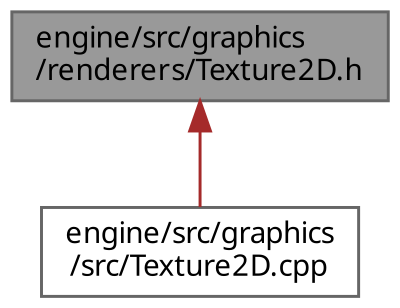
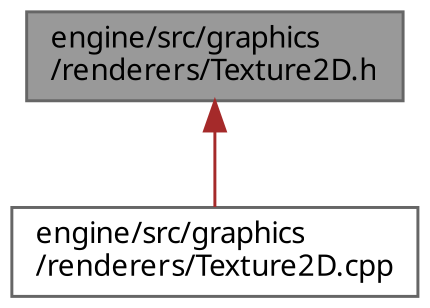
(200, 252) -> (215, 252)
